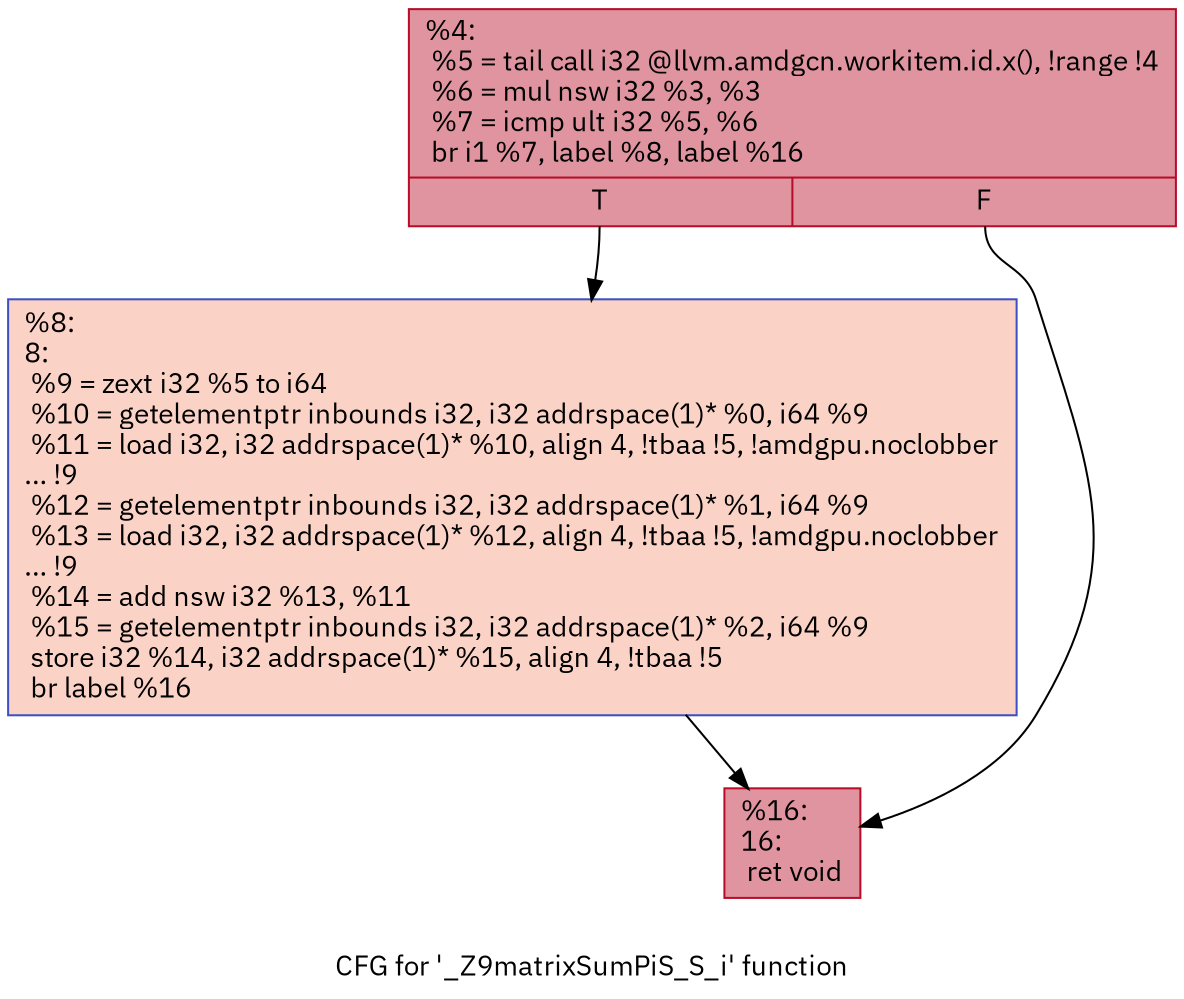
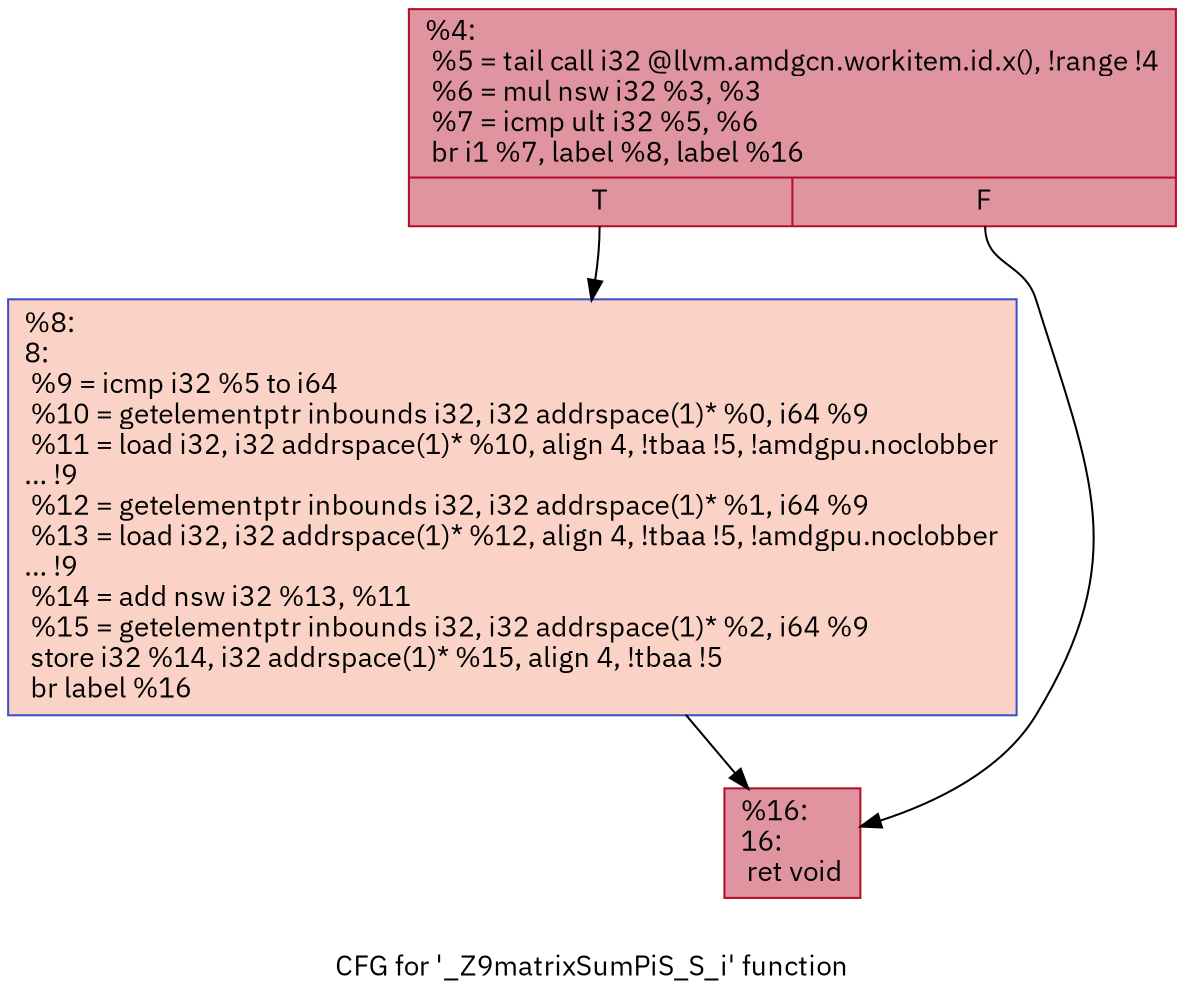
(177, 385) -> (182, 385)
